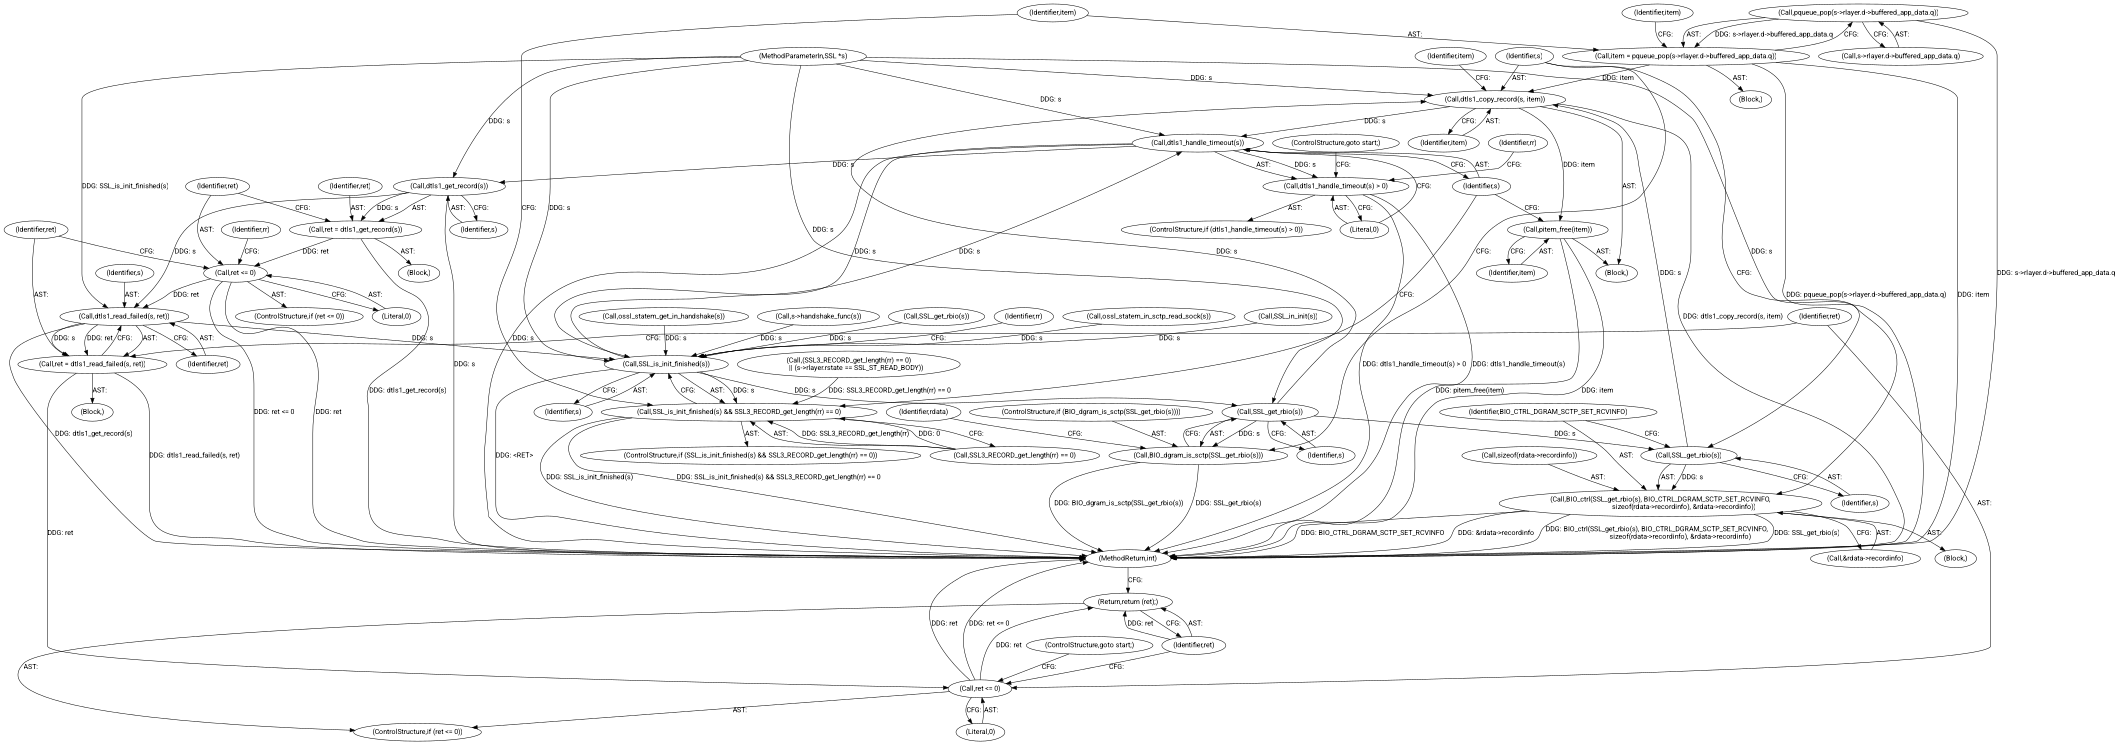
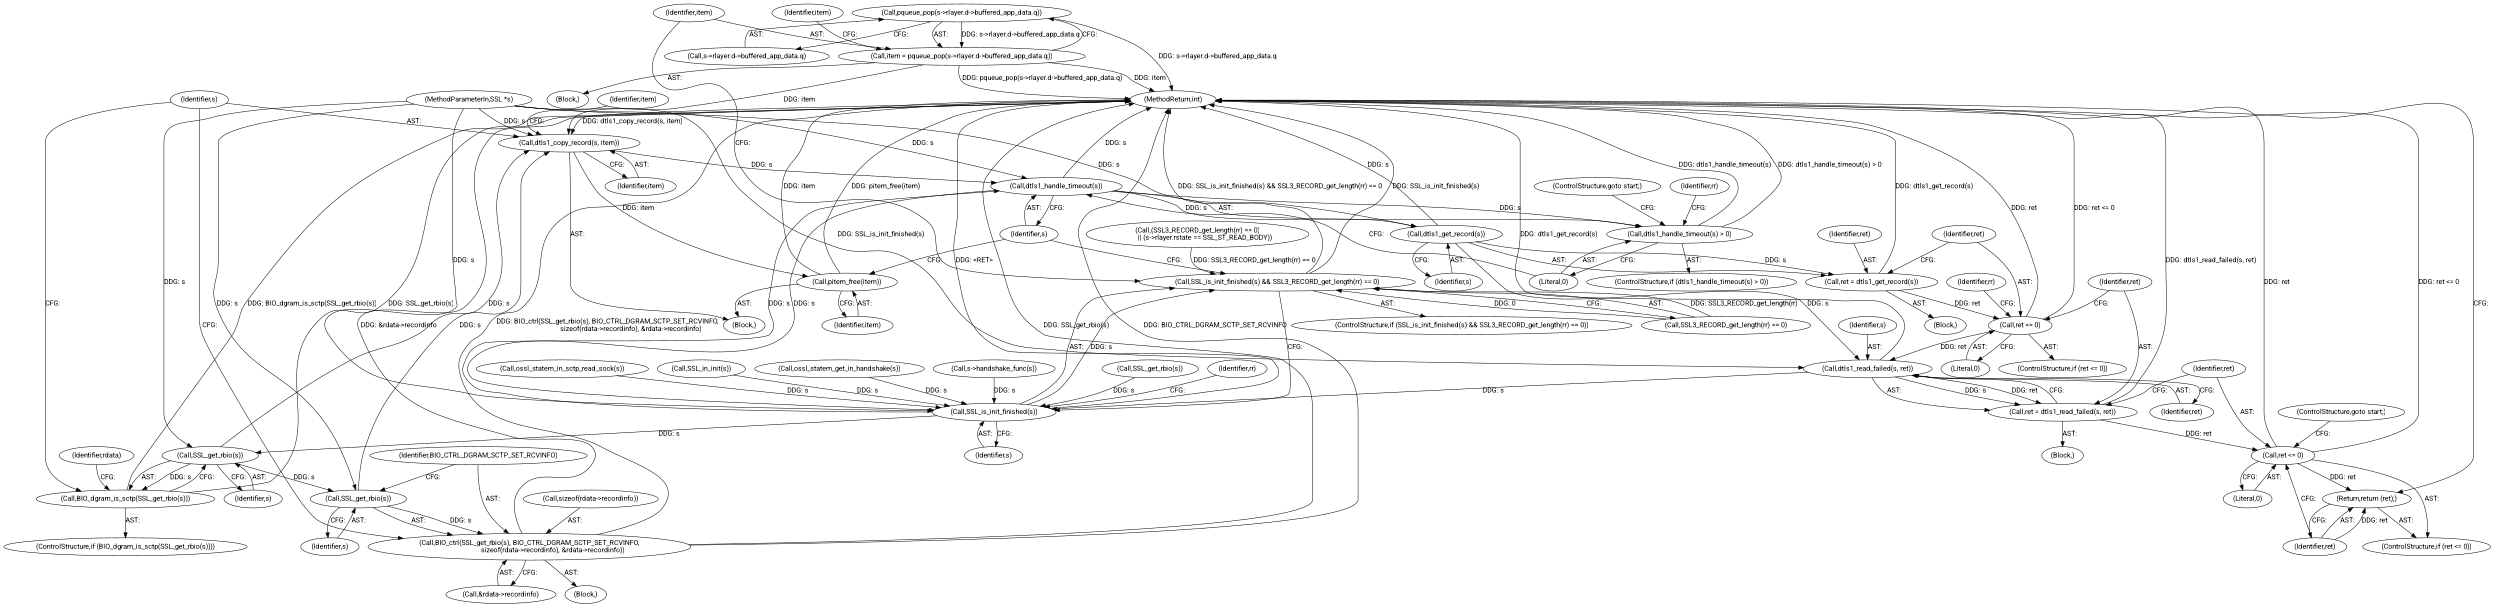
(1142, 433) -> (126, 520)
(1902, 509) -> (849, 107)
